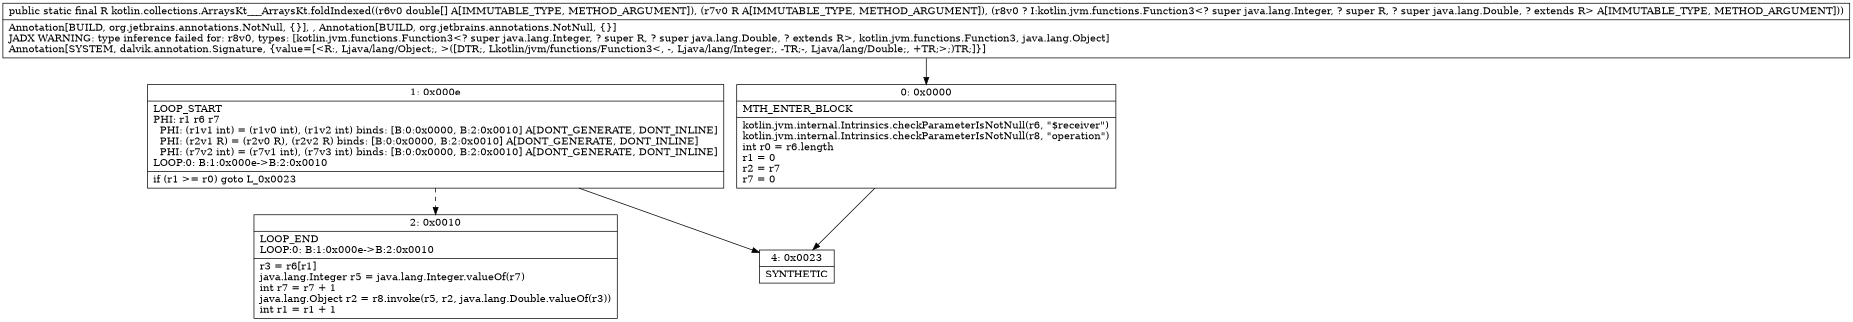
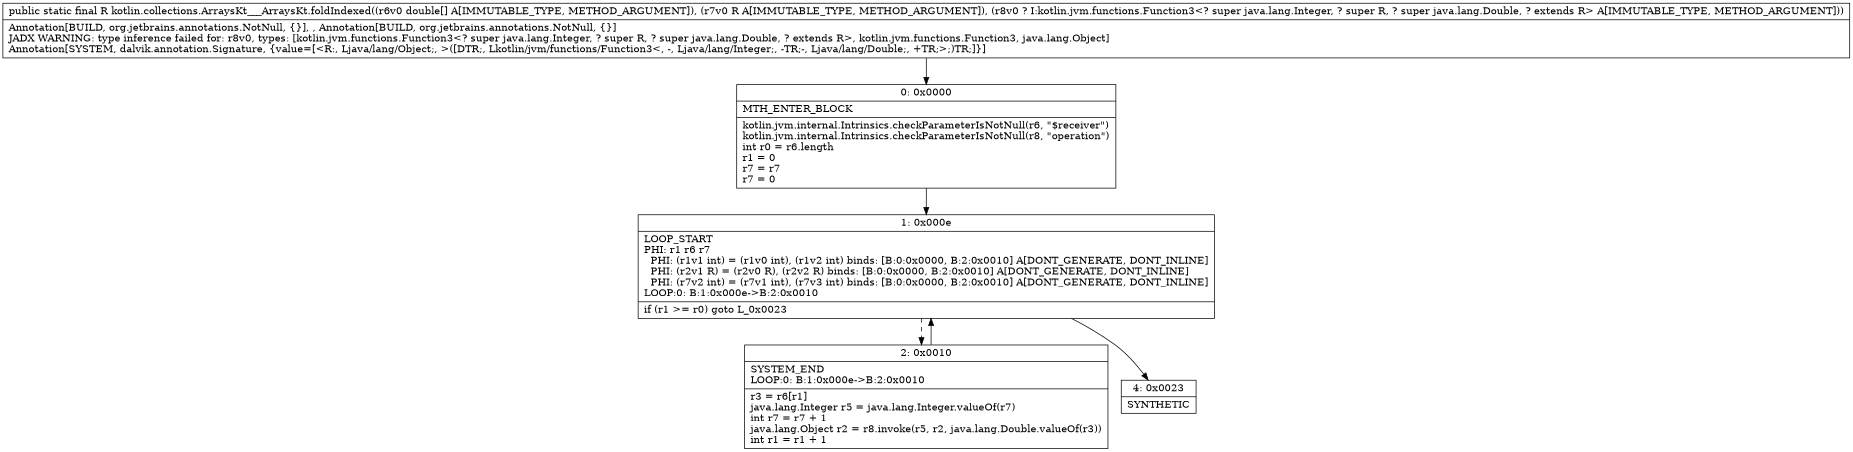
(762, 169) -> (762, 169)
(846, 216) -> (926, 198)
(289, 239) -> (787, 369)
none -> (931, 335)
